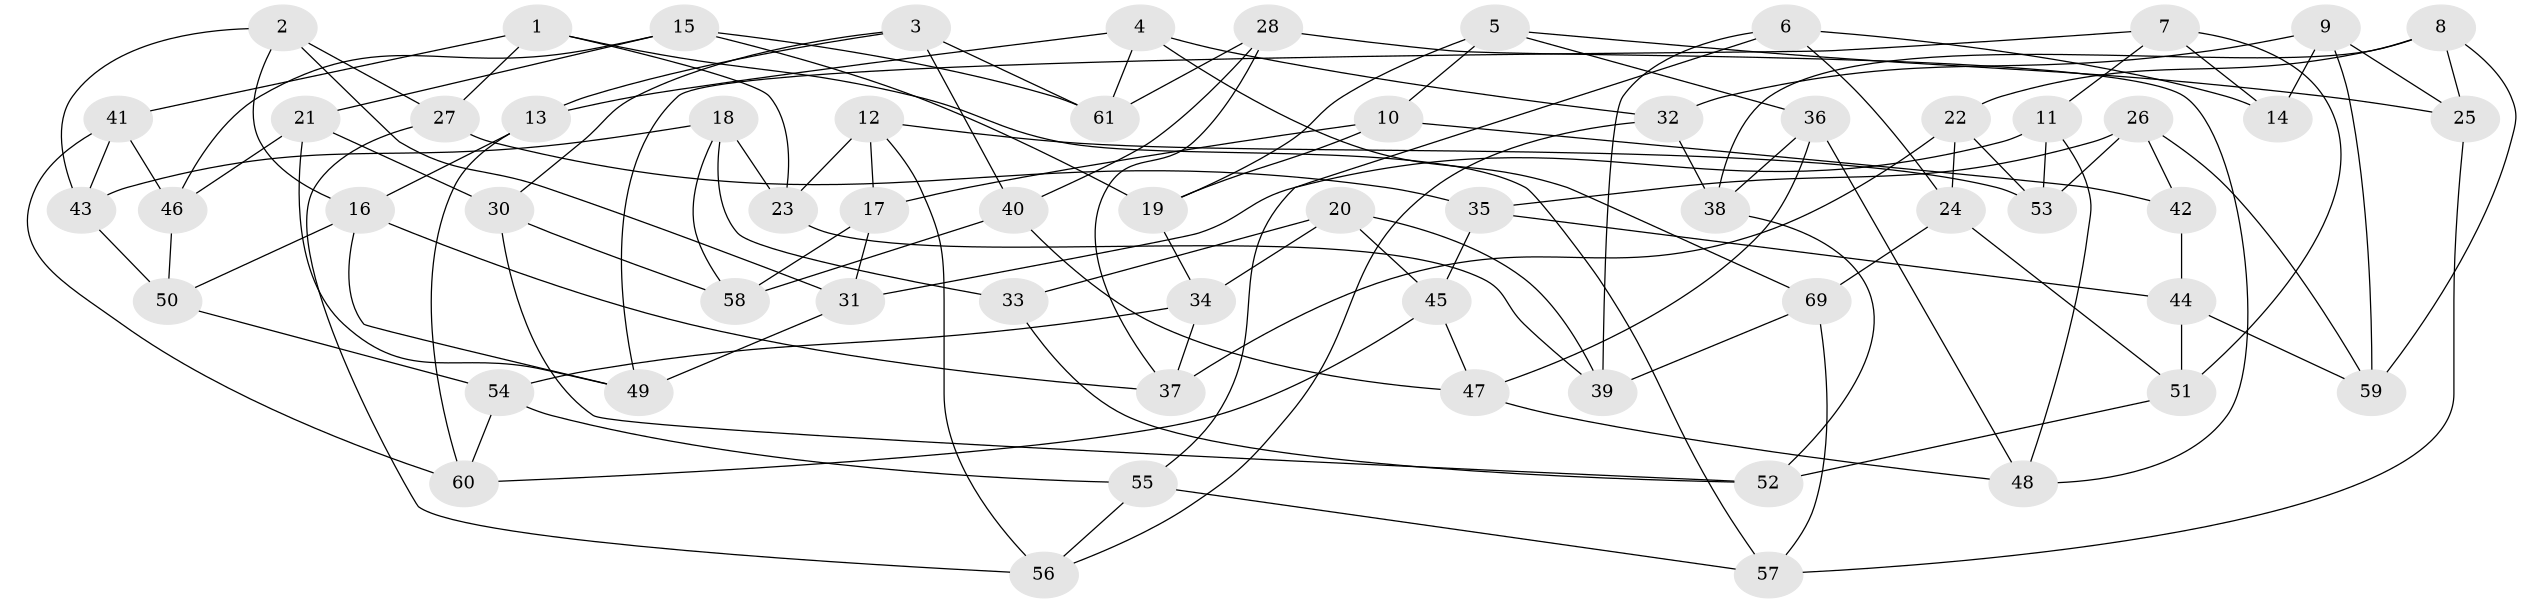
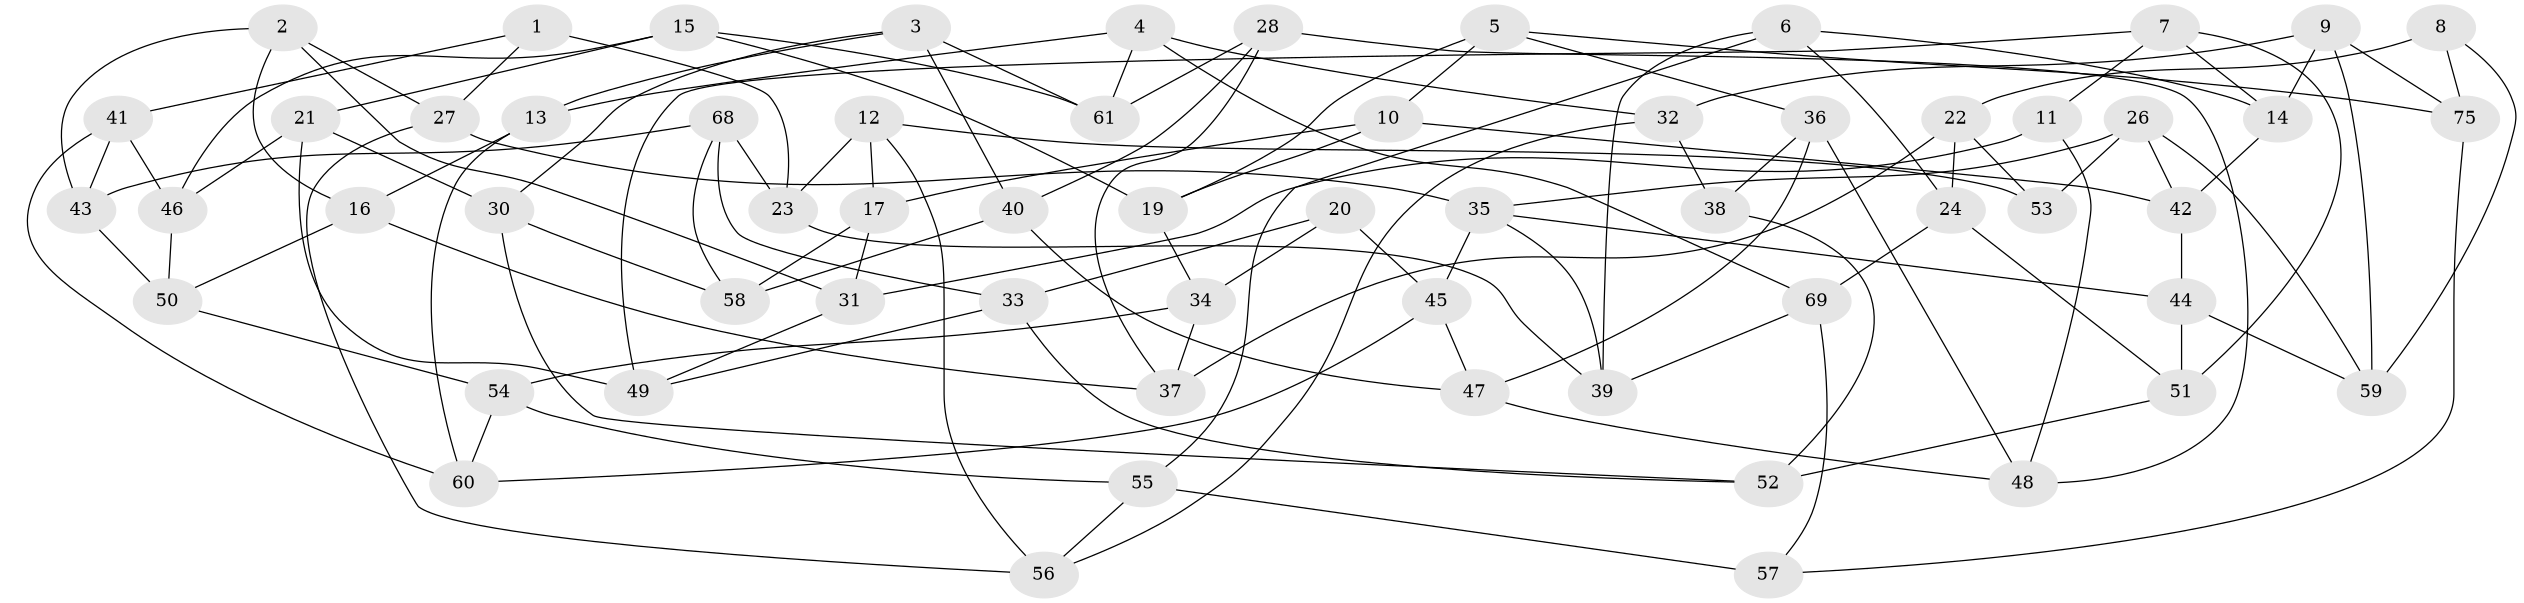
(2073, 55) -> none
(724, 119) -> (724, 119)
(2465, 119) -> (2465, 119)
(1260, 153) -> none
none -> (2233, 162)
(2045, 165) -> none
(1510, 269) -> (1575, 283)
(448, 346) -> (795, 354)
